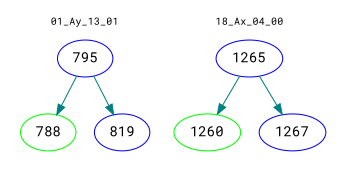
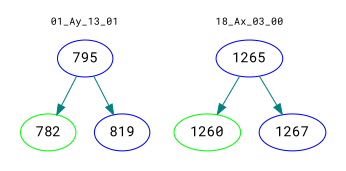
(250, 22) -> (250, 22)
(48, 132) -> (48, 132)
